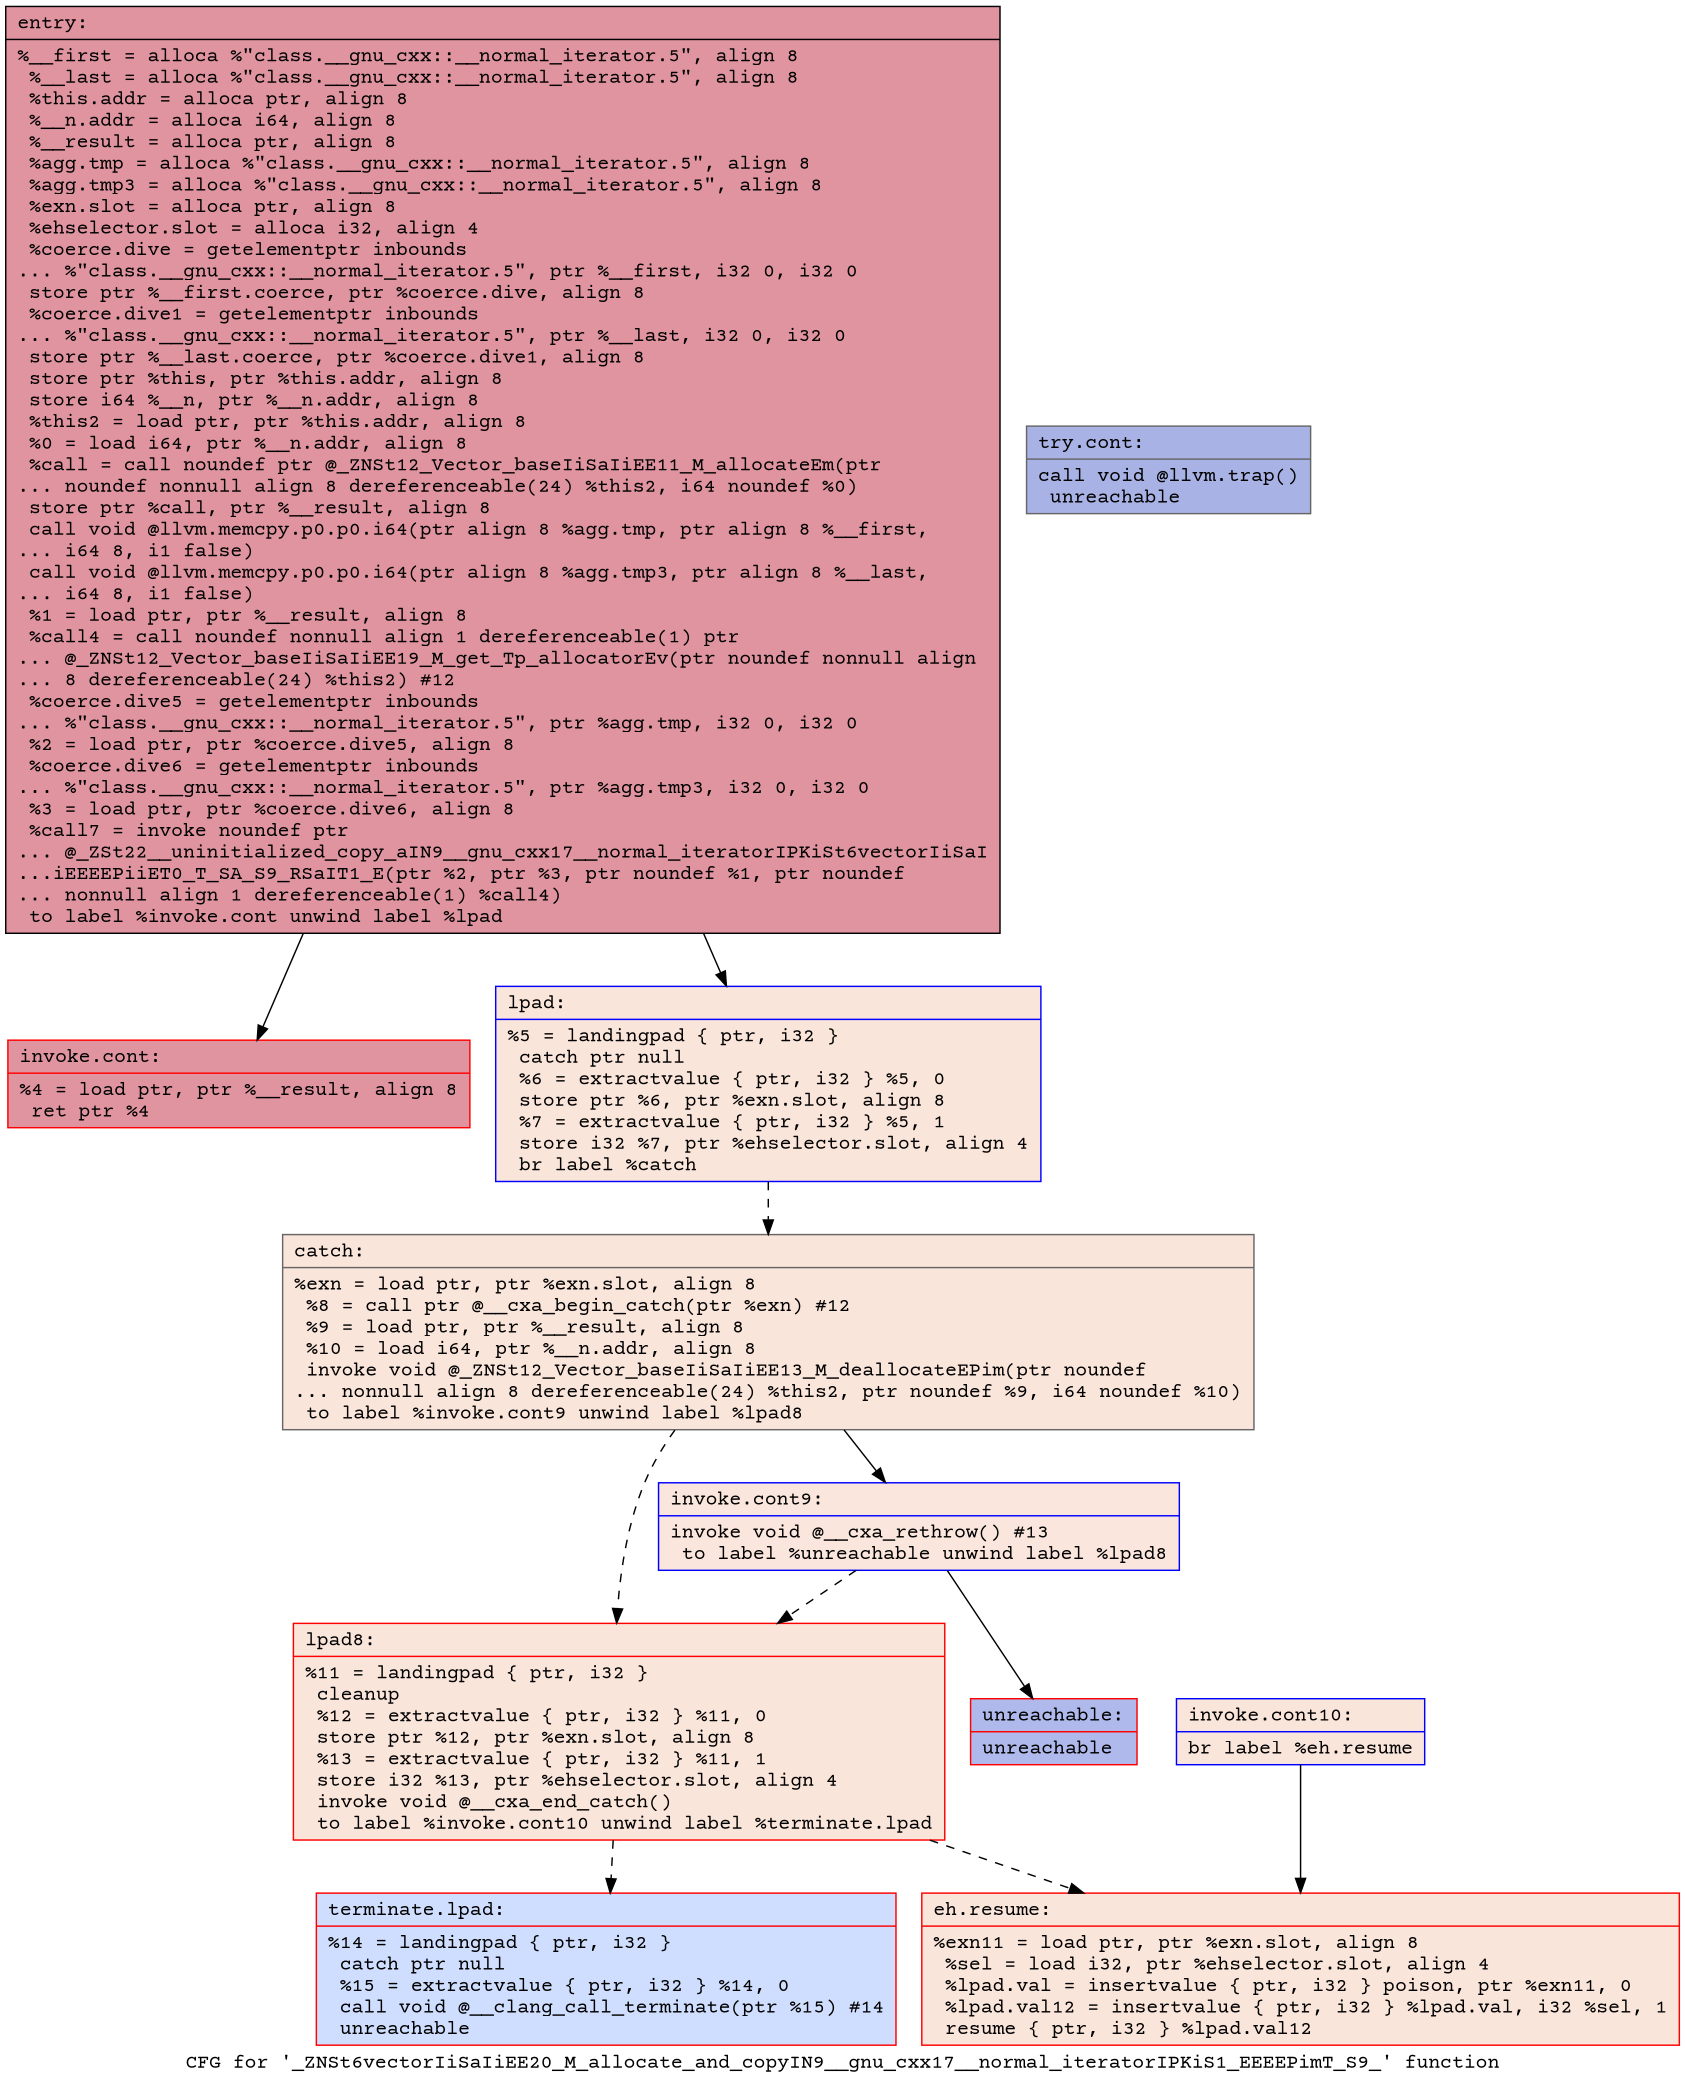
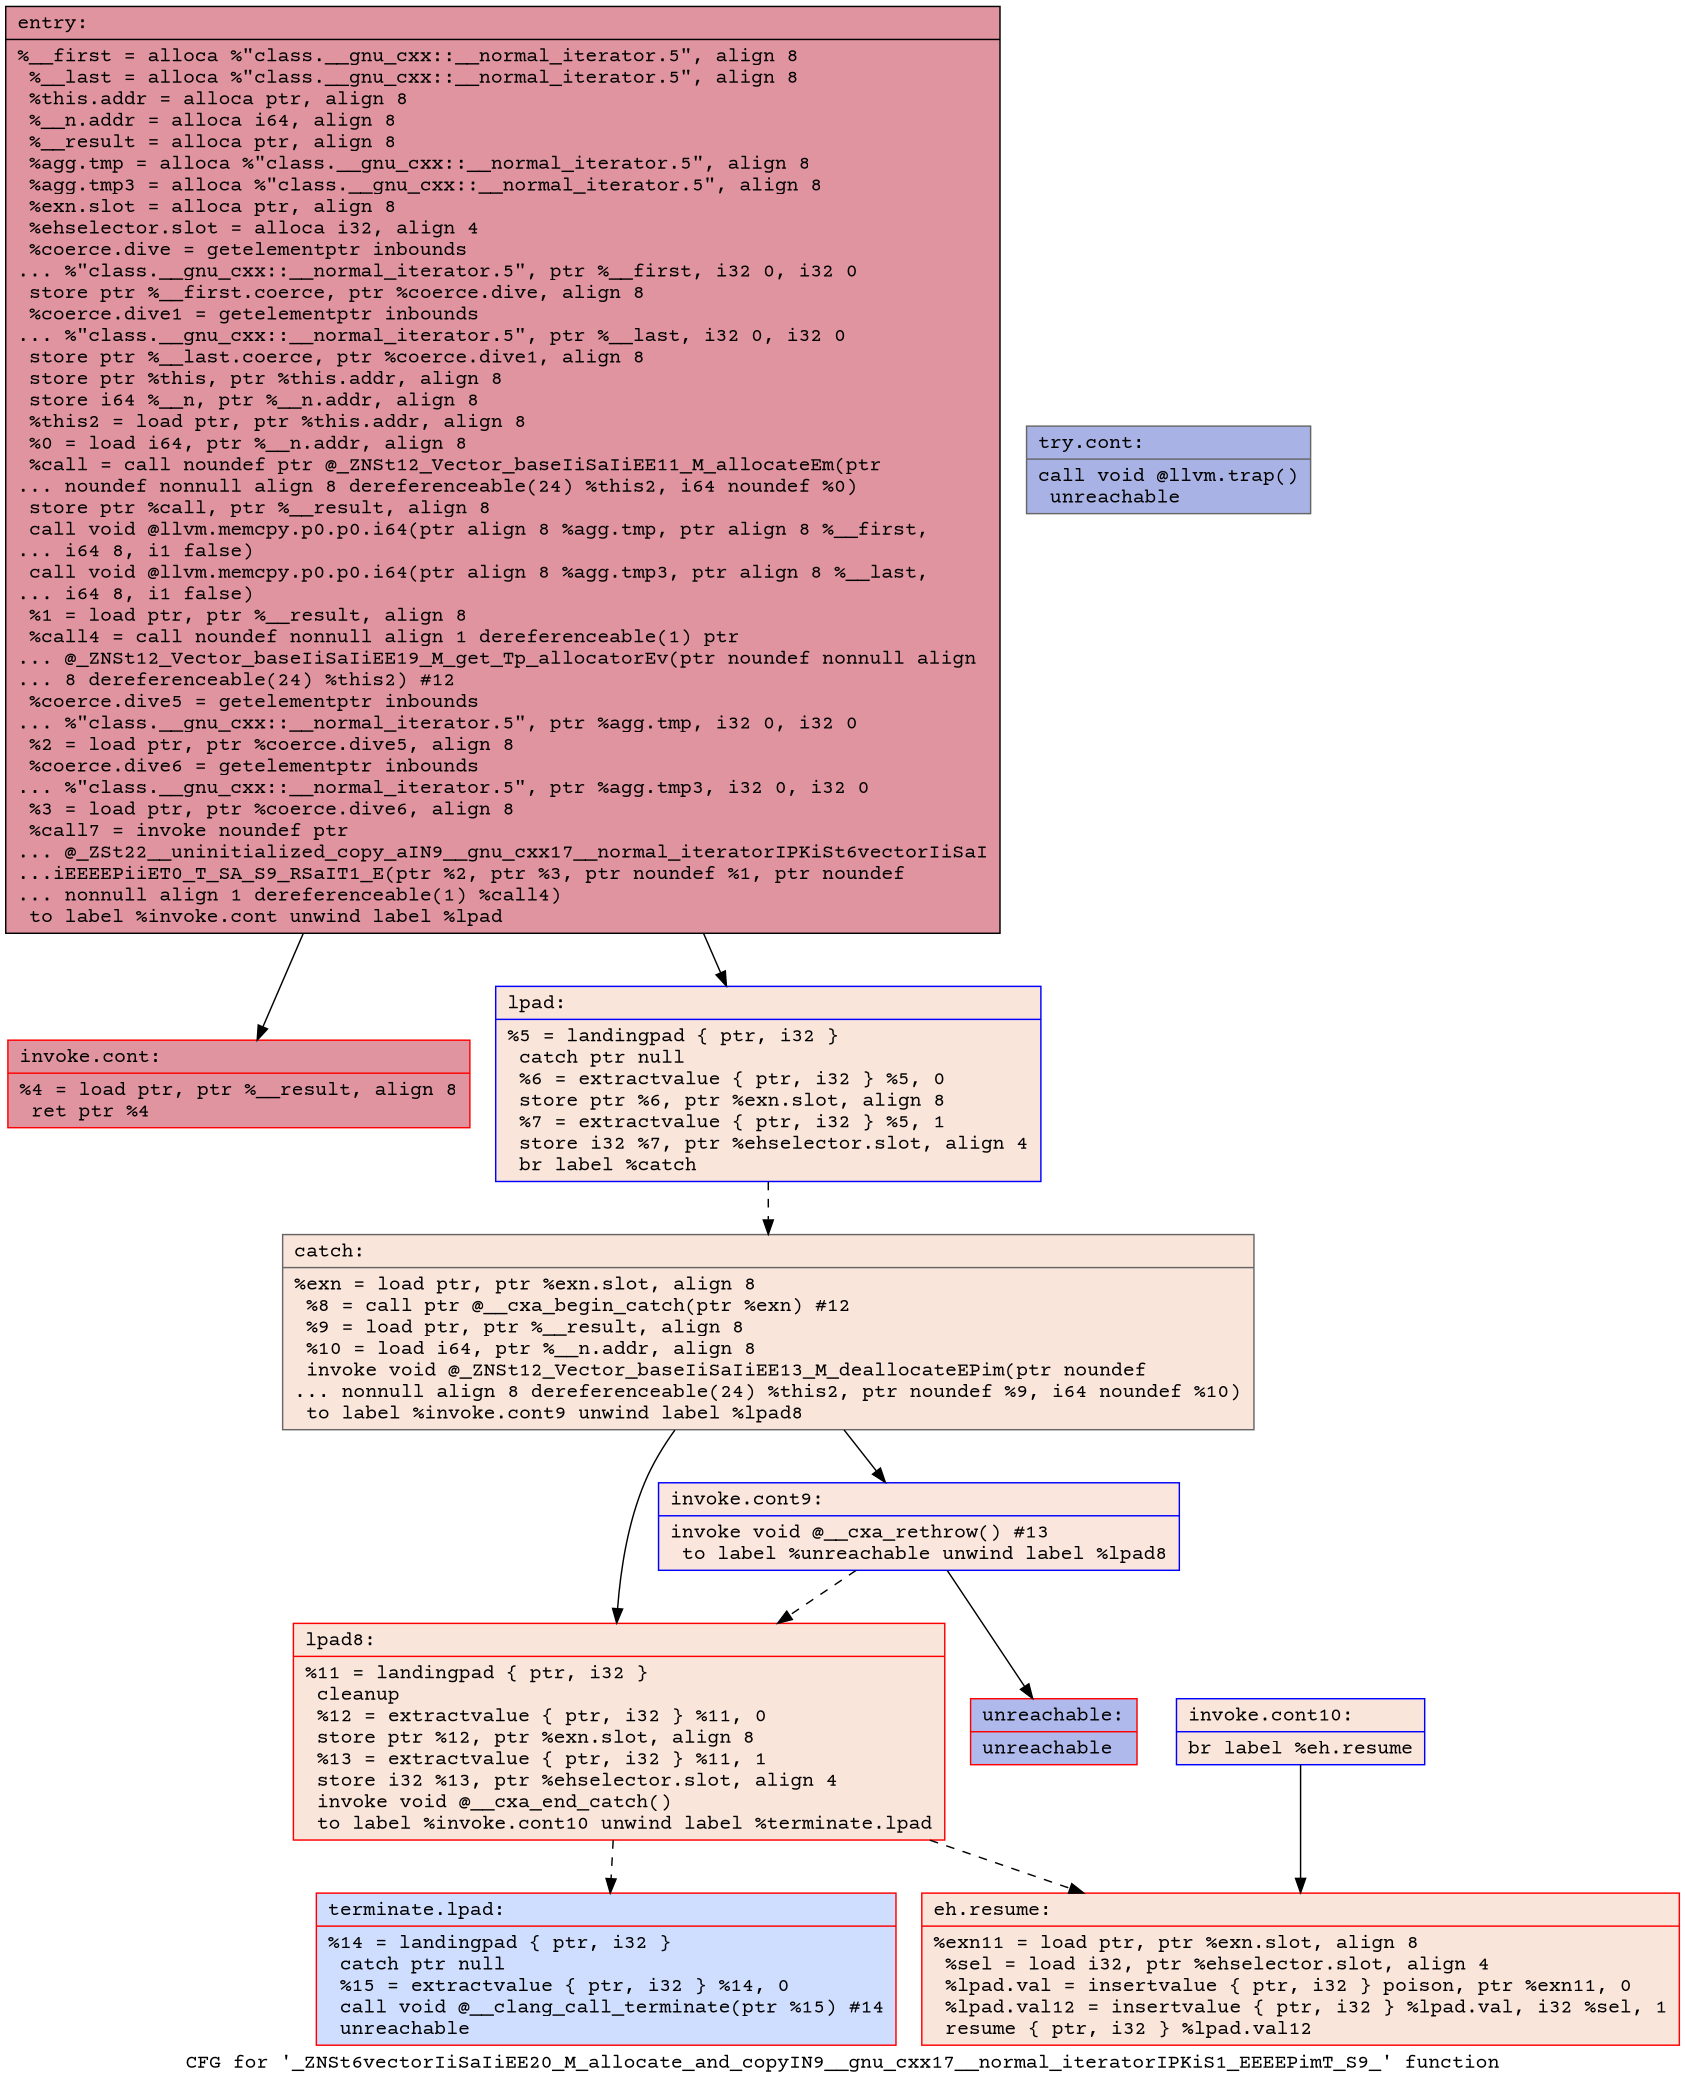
(633, 1515) -> (633, 1515)
